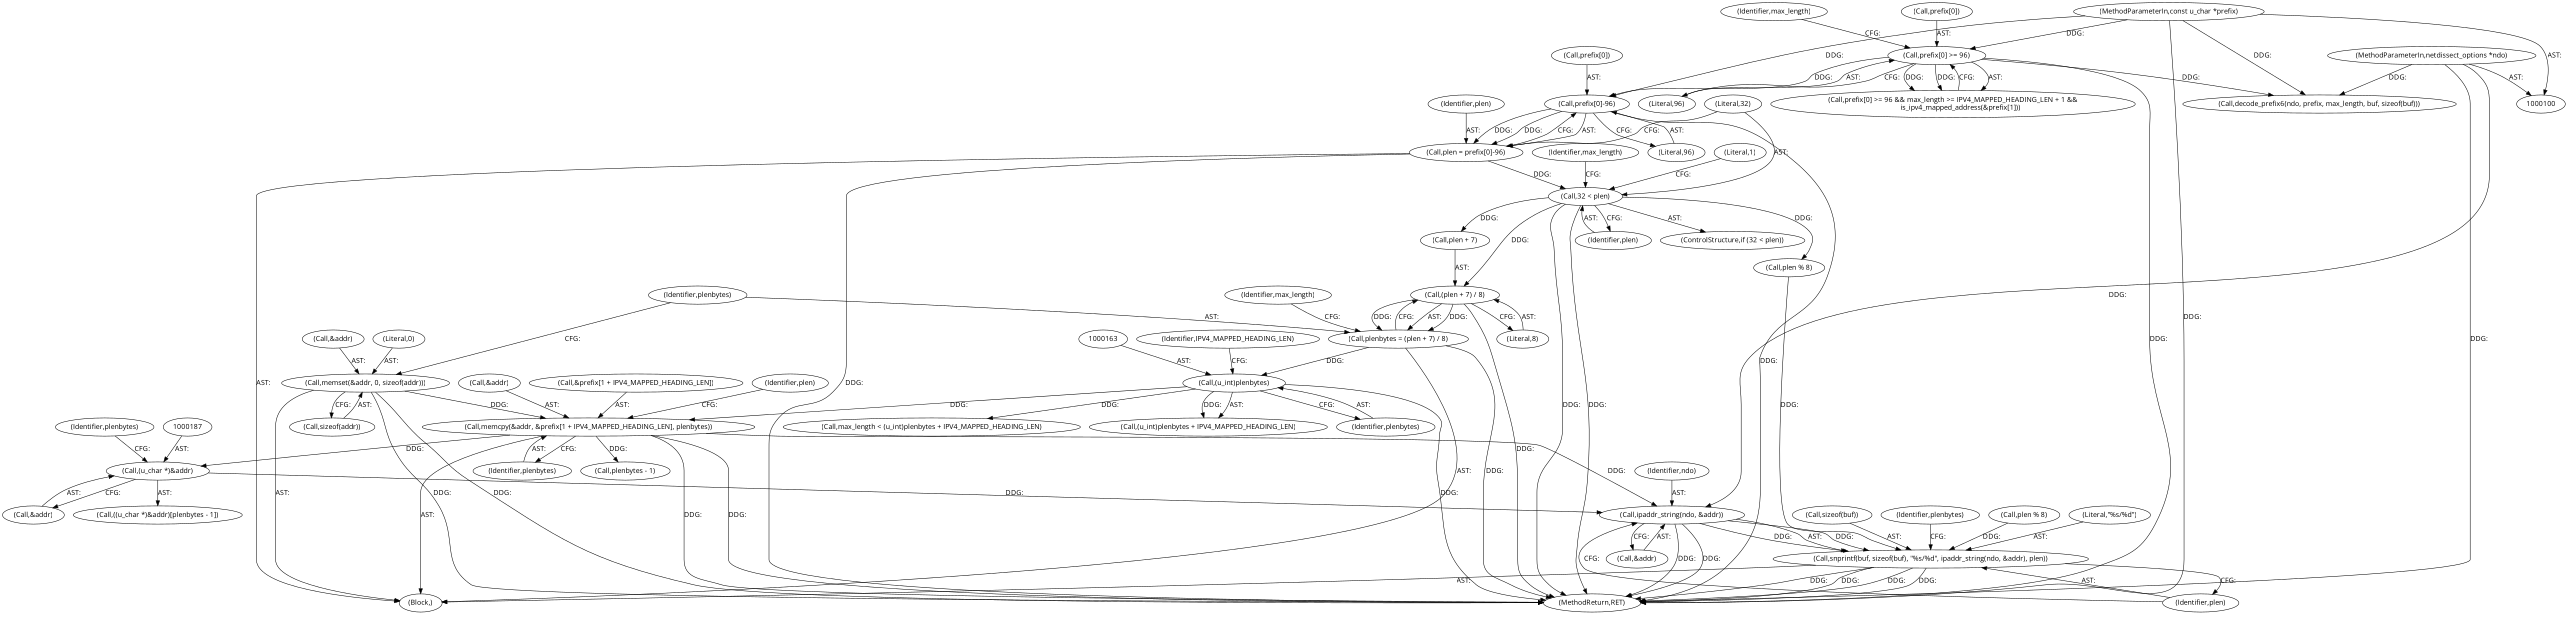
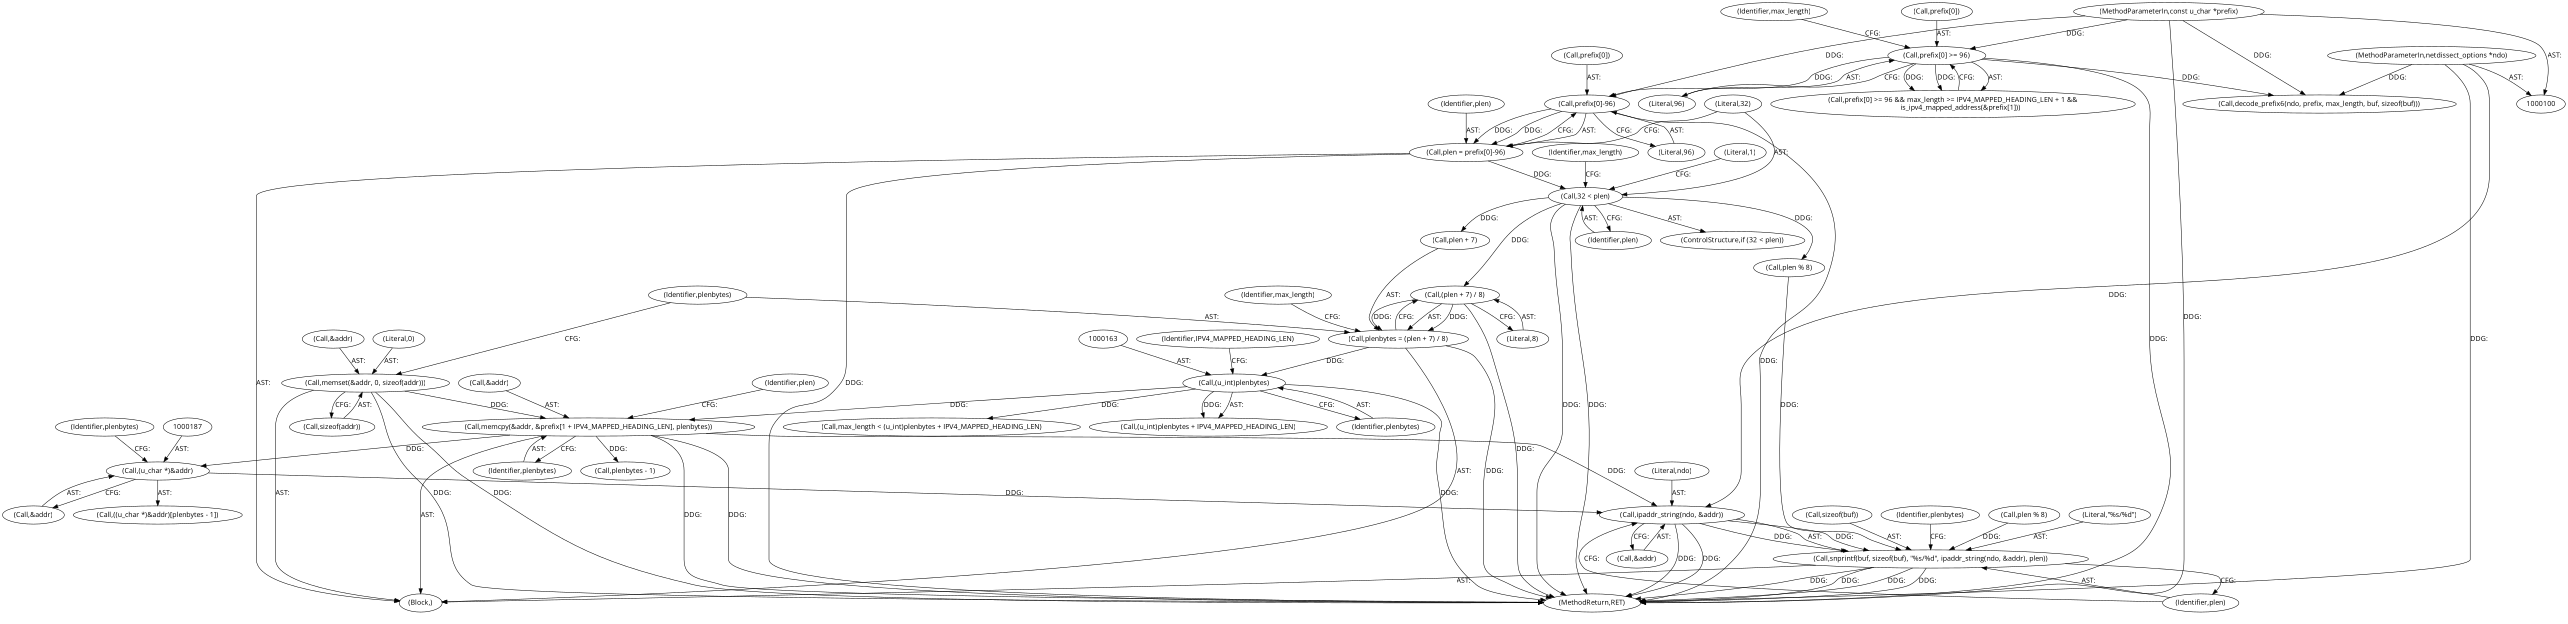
(1455, 265) -> (1392, 280)
(636, 383) -> none
(1672, 471) -> (1672, 471)
